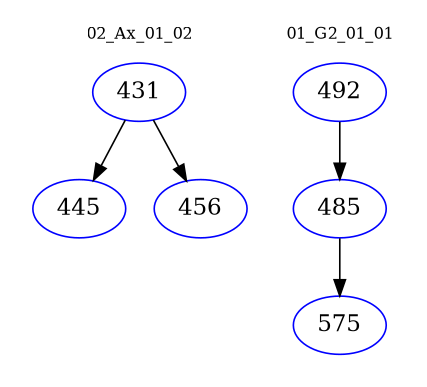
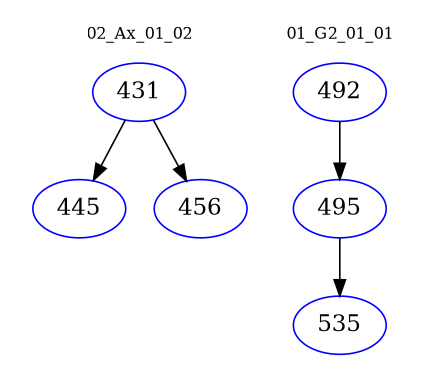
(340, 209) -> (340, 209)
(340, 325) -> (340, 325)
